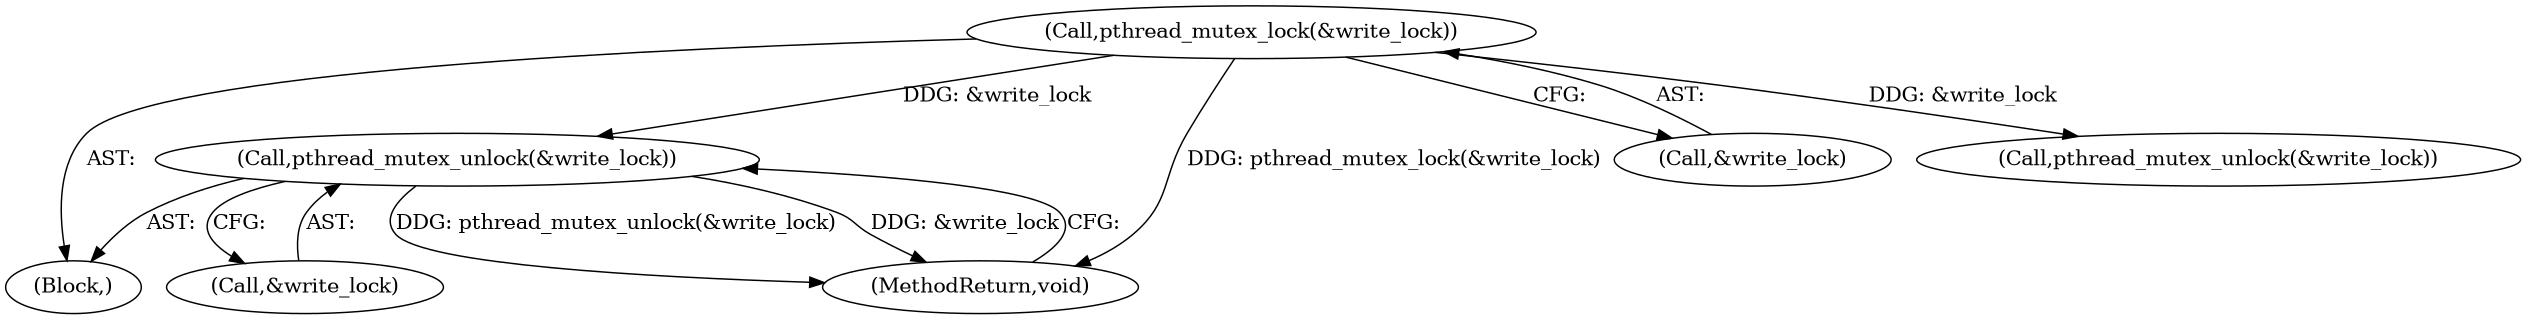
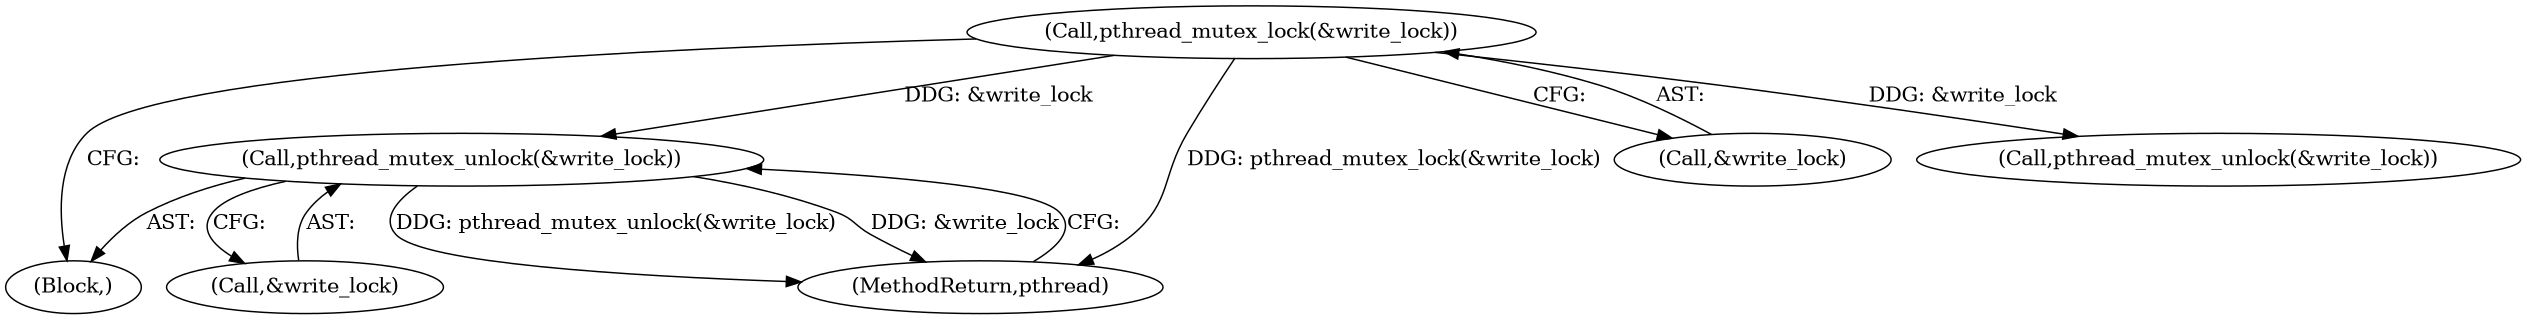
(115, 160) -> (117, 160)
(980, 287) -> (980, 287)
